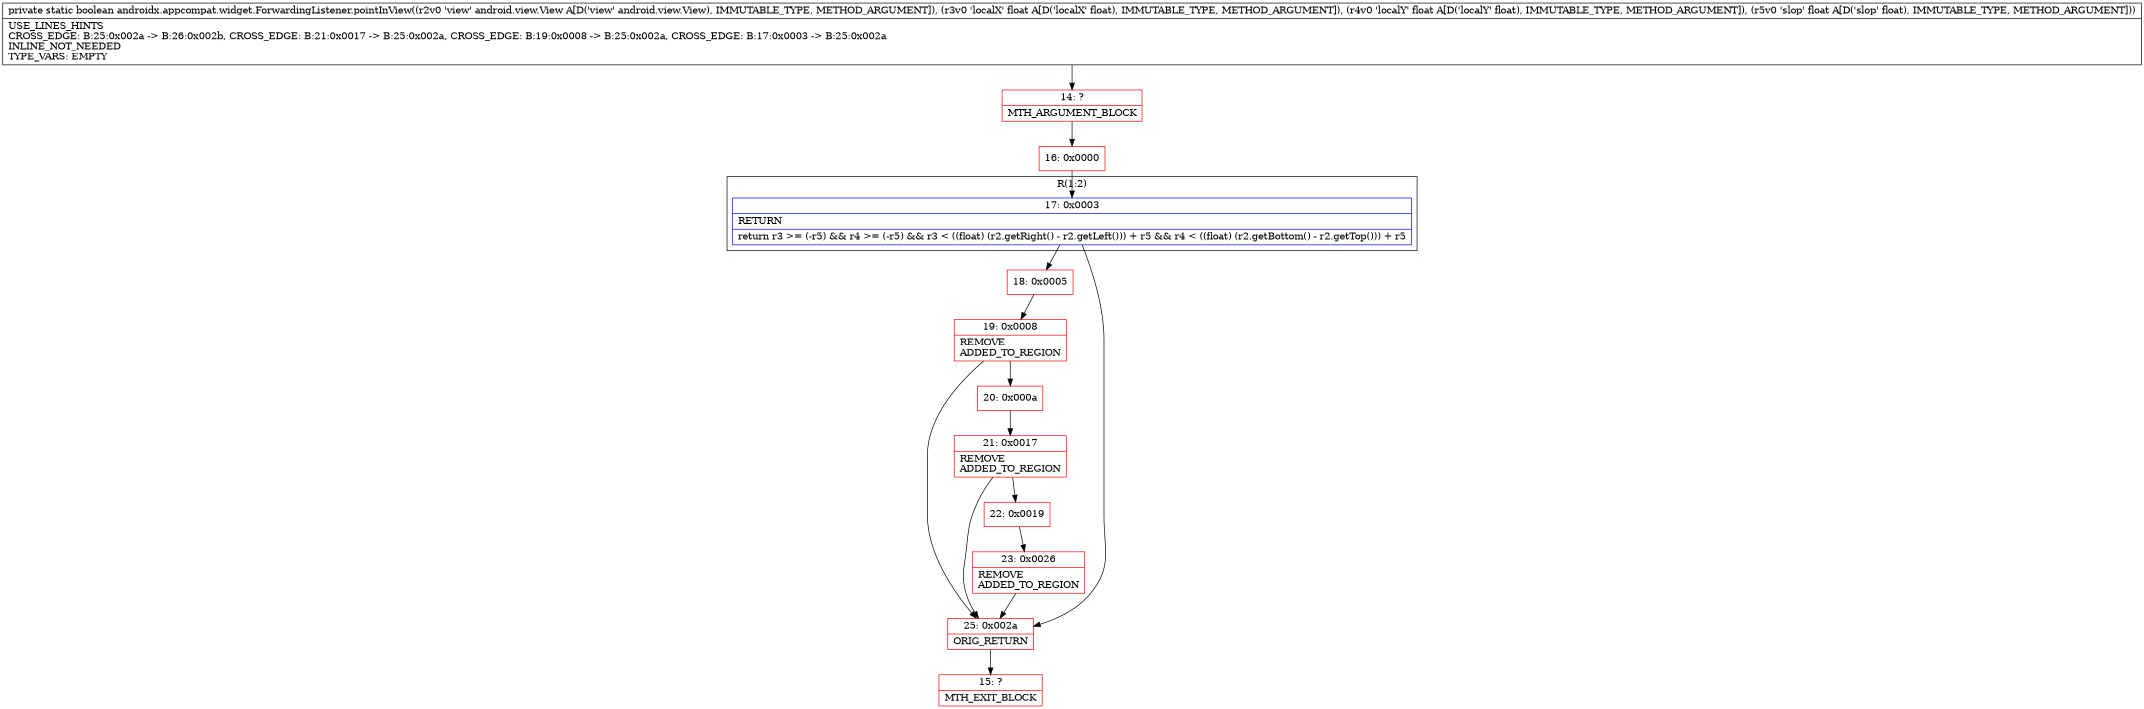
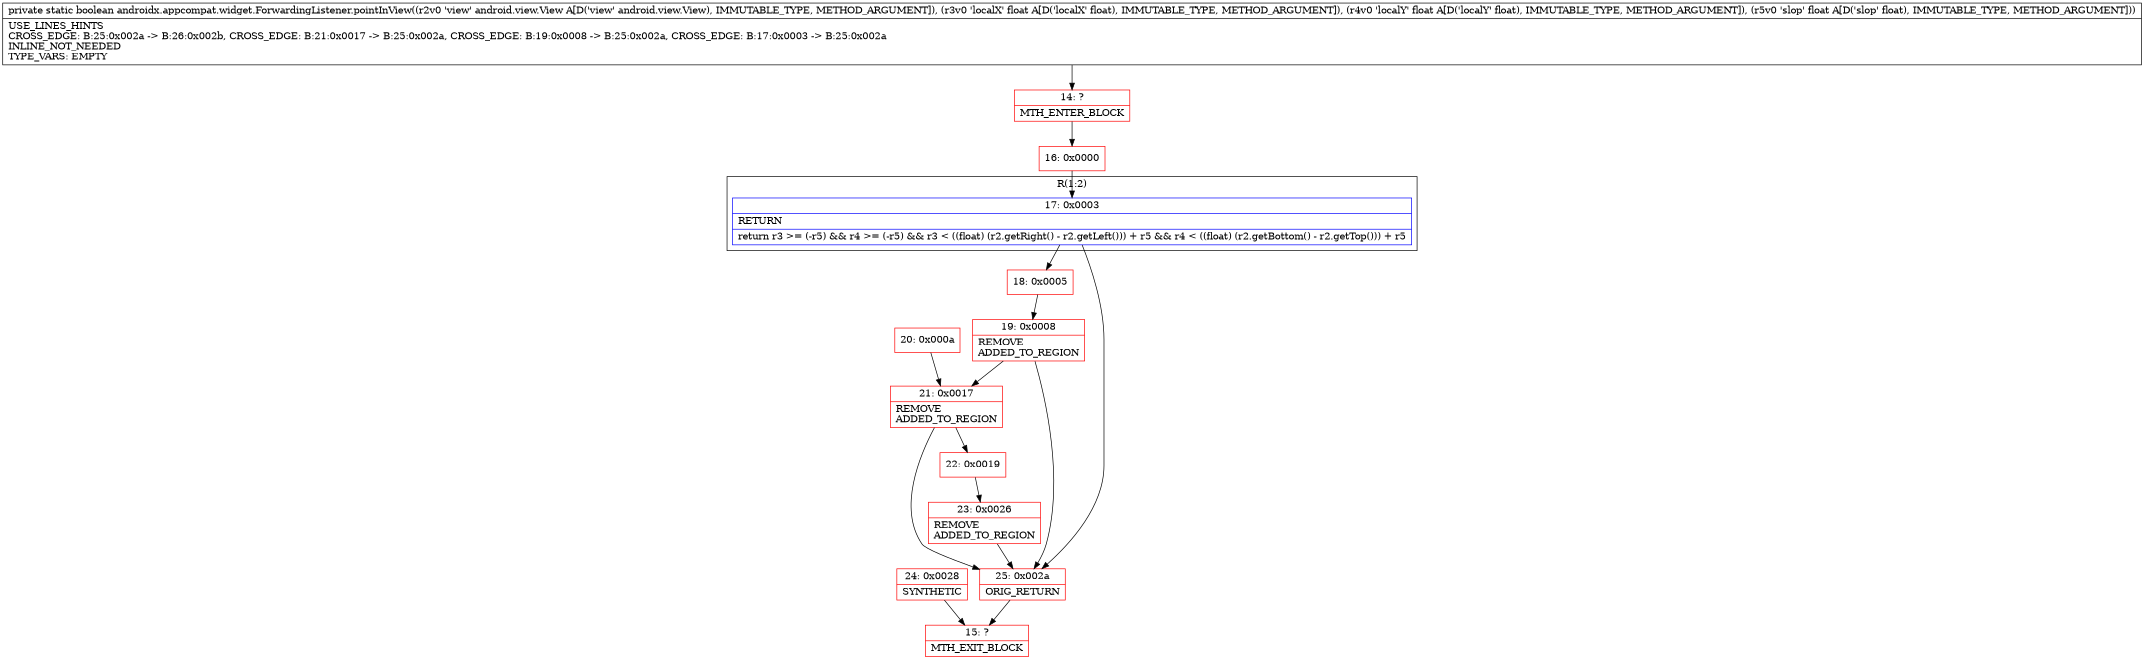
(1072, 113) -> (1072, 113)
(1010, 370) -> (990, 371)
none -> (932, 584)
